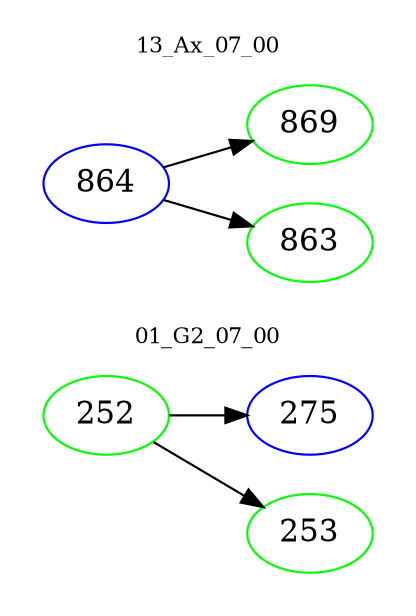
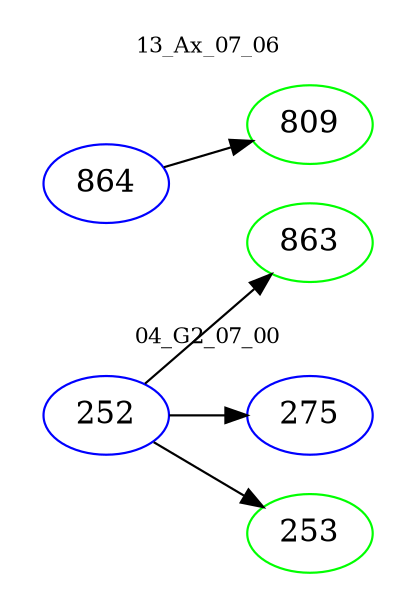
(208, 47) -> (208, 47)
(310, 125) -> (310, 125)
(197, 210) -> (200, 336)
(208, 338) -> (208, 338)
(106, 415) -> (106, 415)
